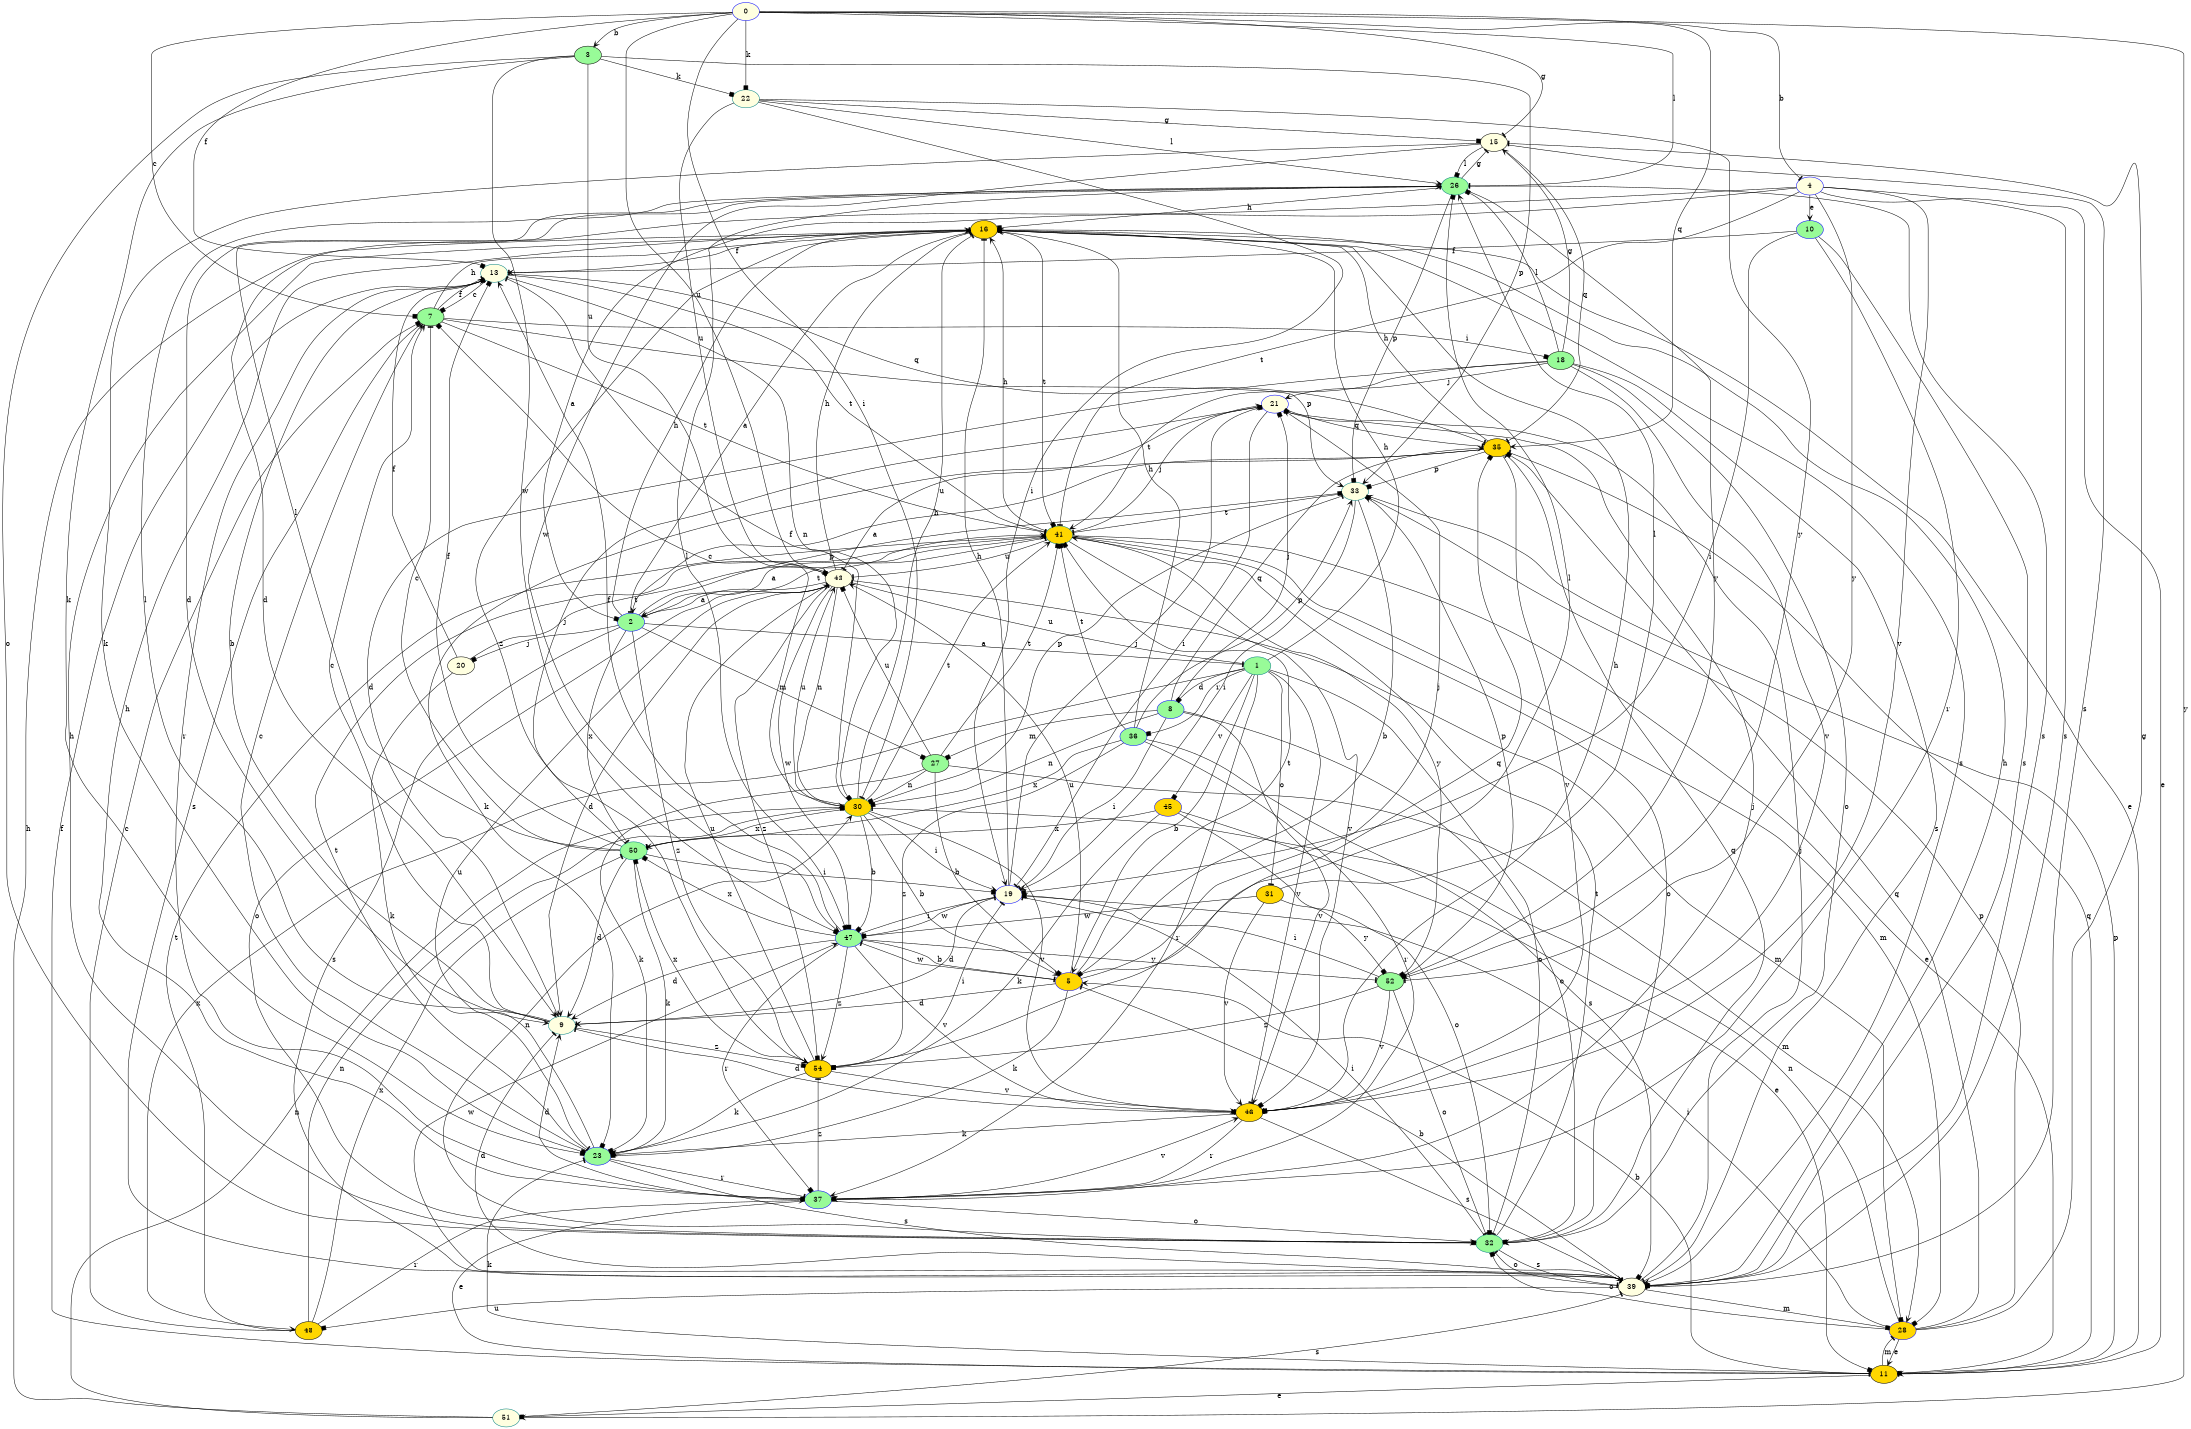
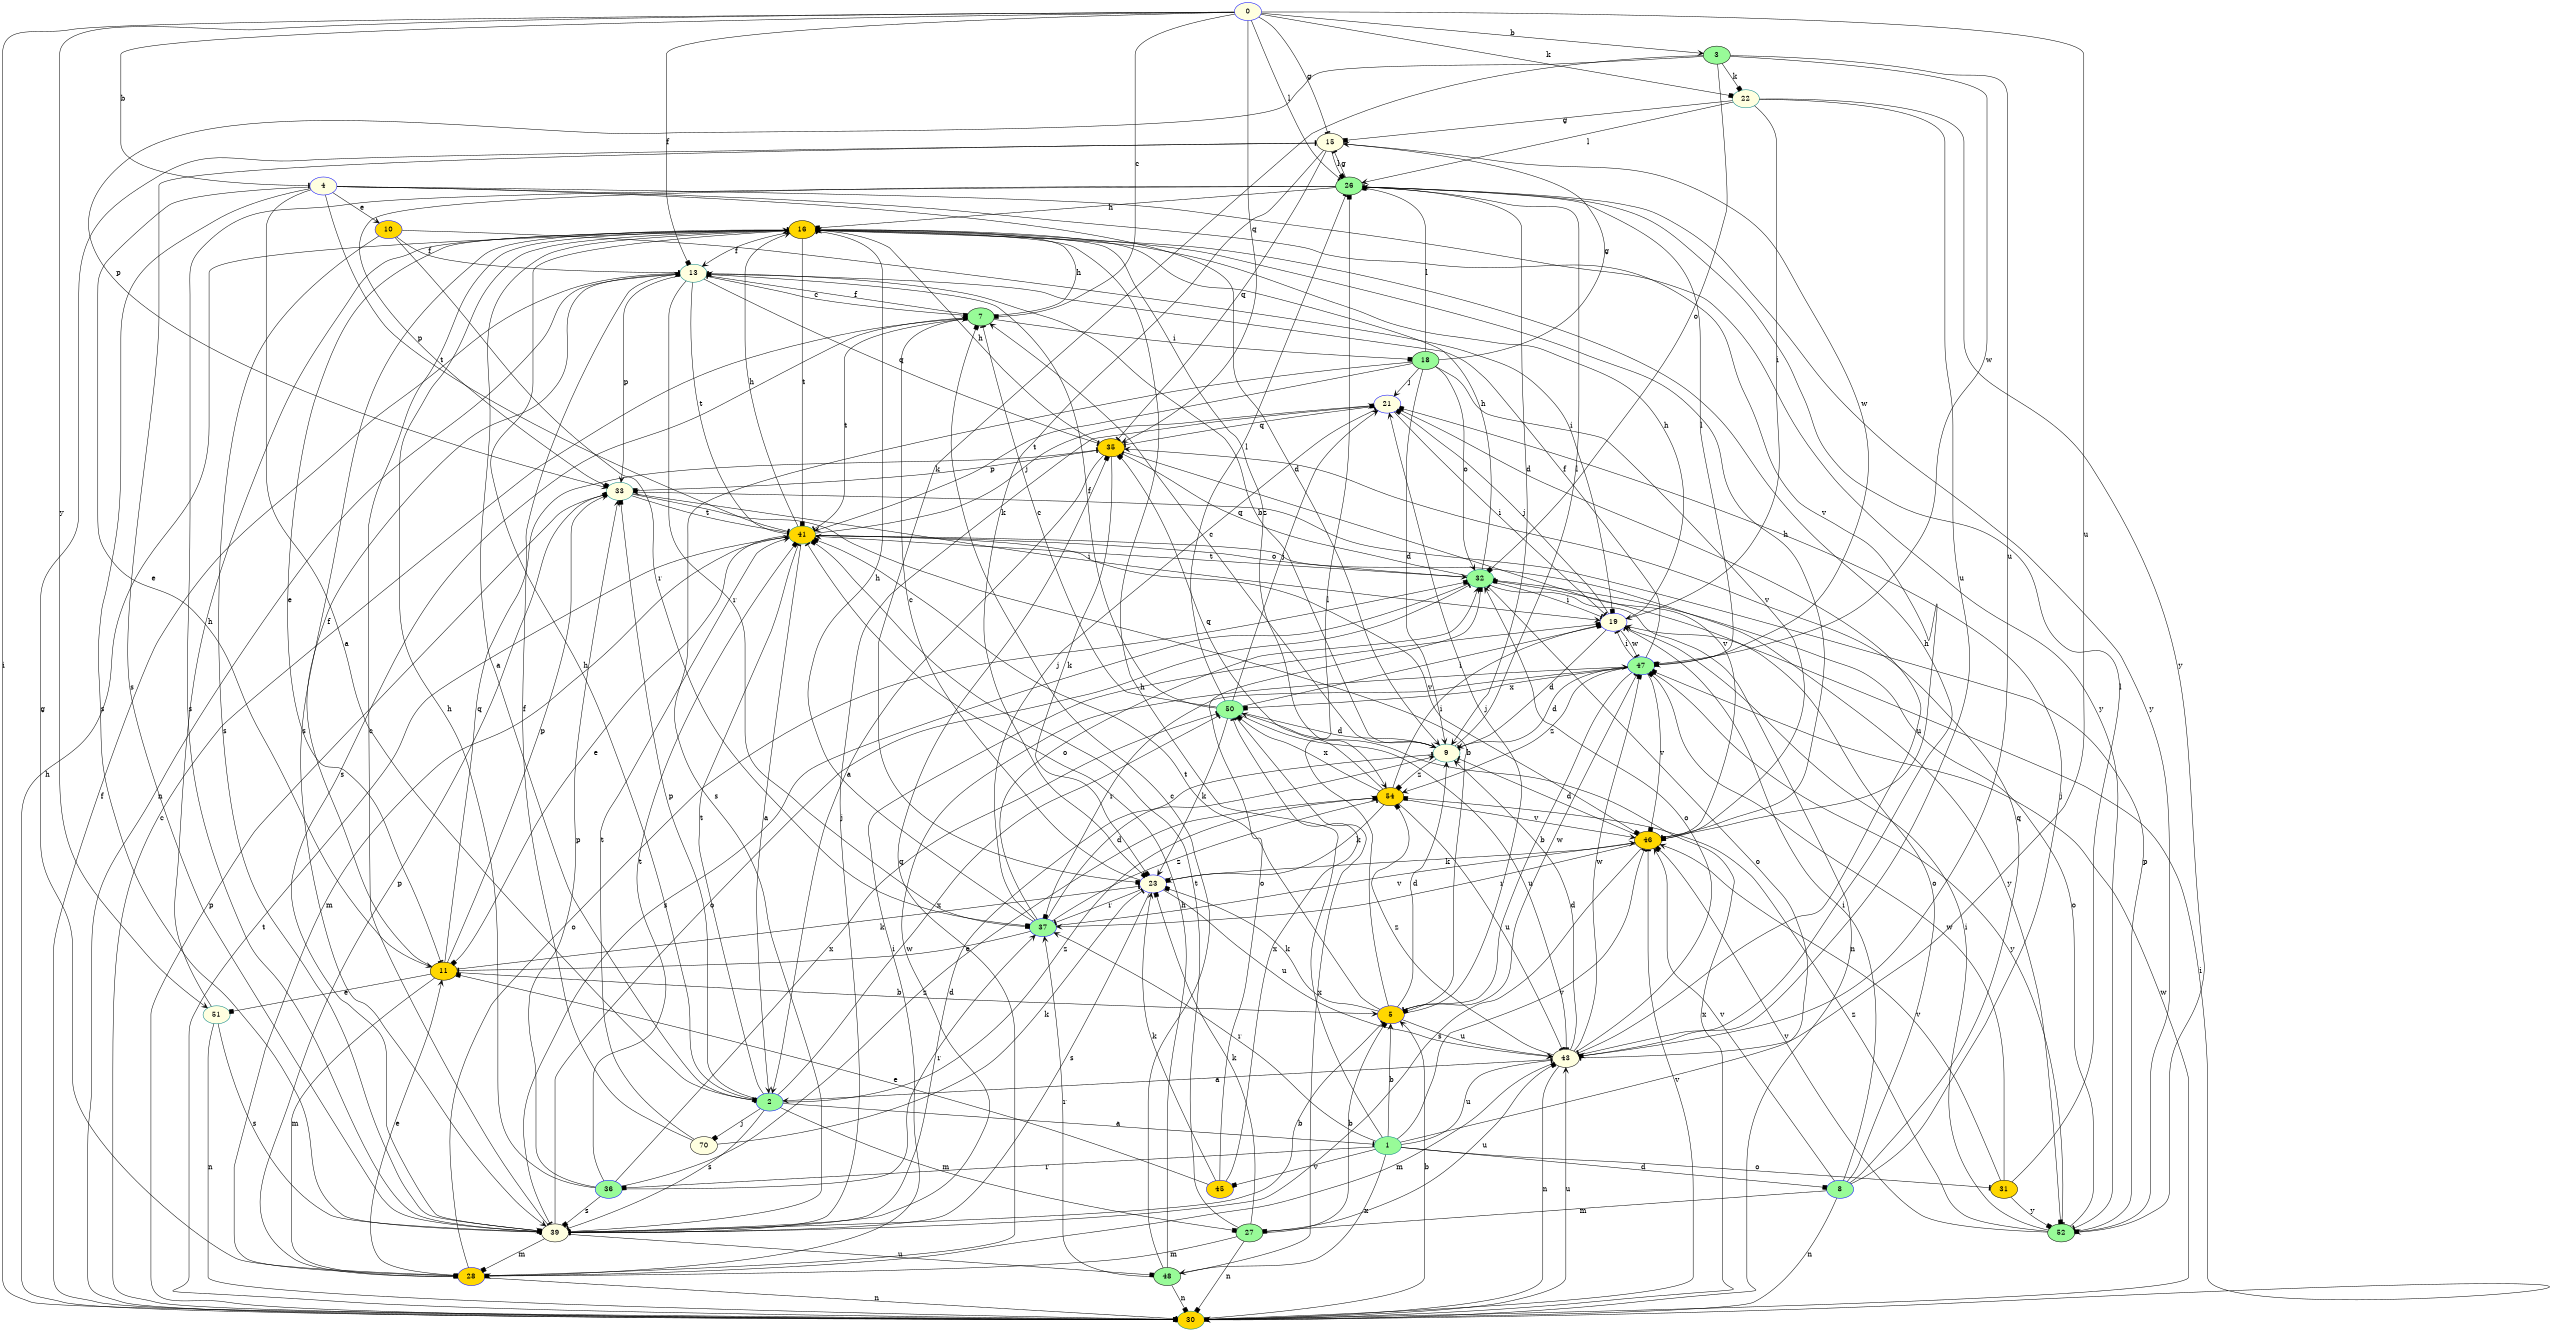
(1455, 186) -> (1349, 186)
(313, 227) -> (1579, 389)
(1810, 230) -> (389, 230)
(920, 381) -> (624, 359)
(1628, 520) -> (1544, 340)
(953, 565) -> (1483, 821)
(425, 655) -> none
(461, 666) -> (704, 1146)
(2005, 764) -> (371, 731)
(874, 873) -> (2164, 993)
(177, 938) -> (1184, 906)
(597, 1156) -> (1153, 884)
(309, 1331) -> (1167, 1277)
(1884, 1351) -> (291, 1165)
